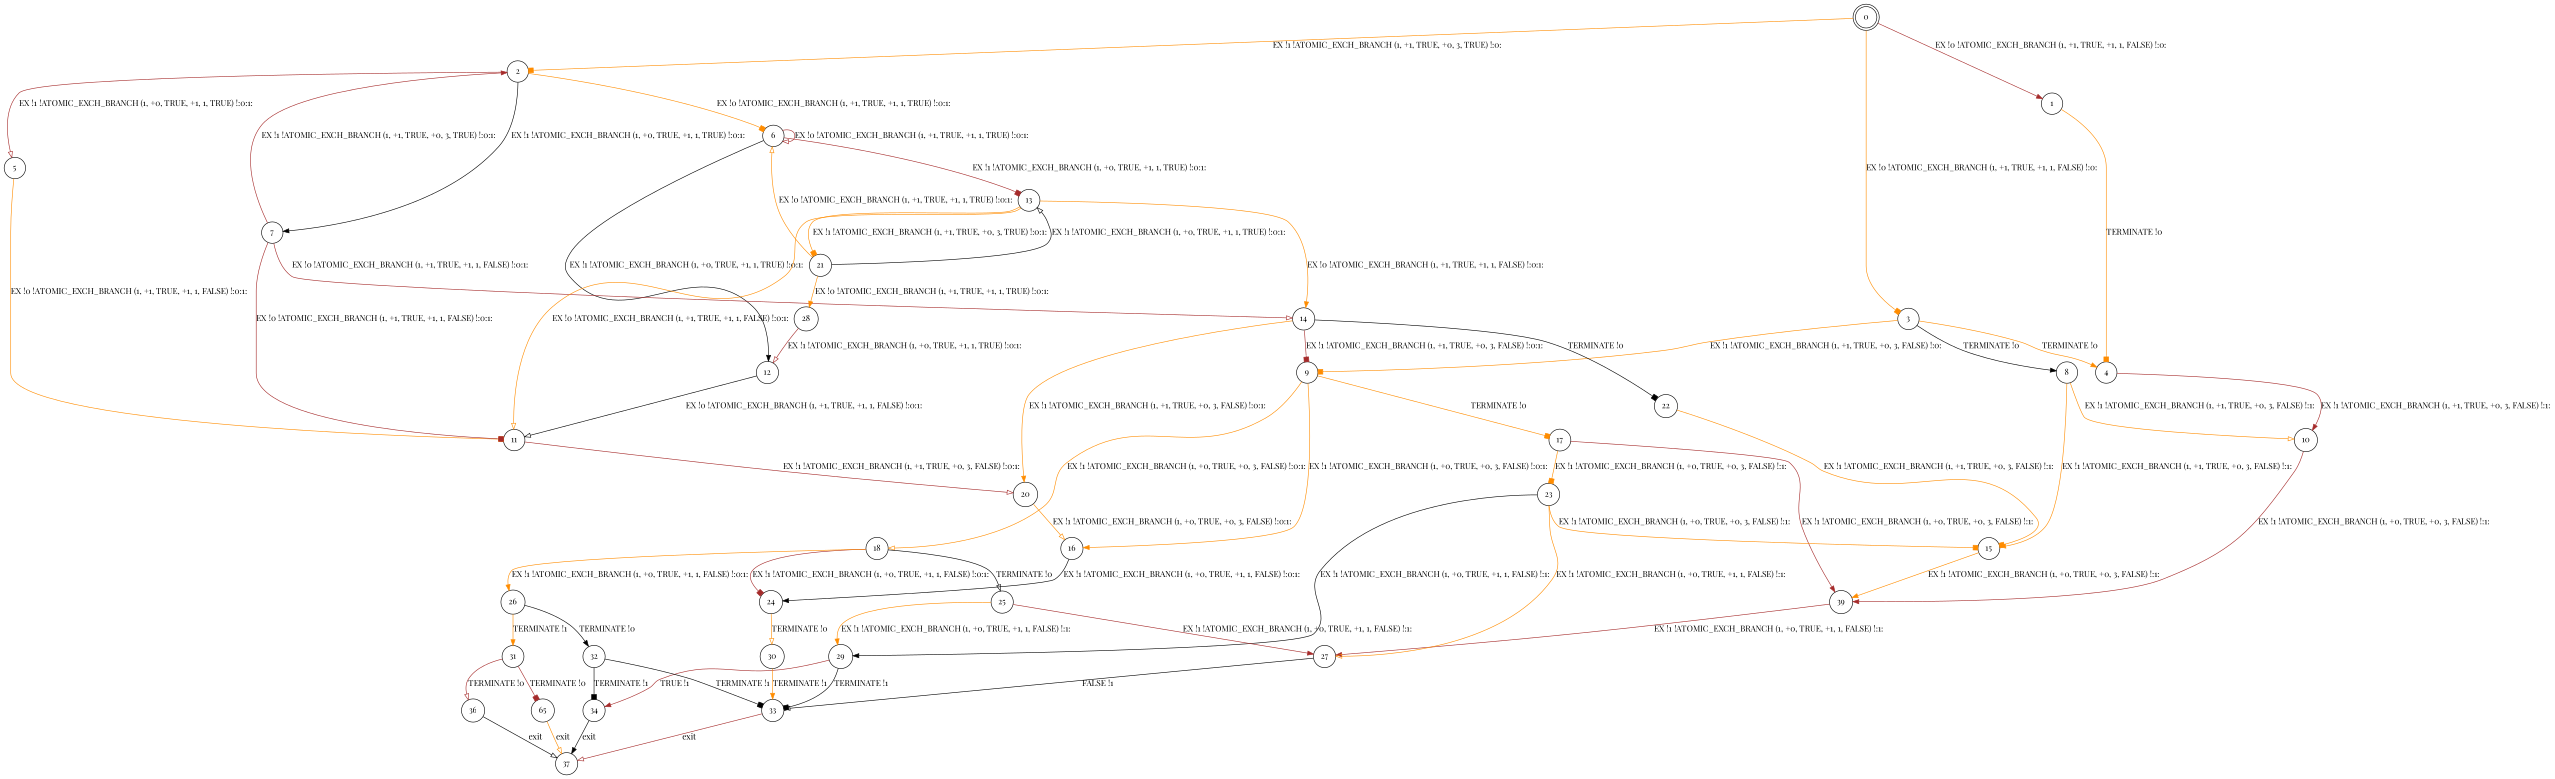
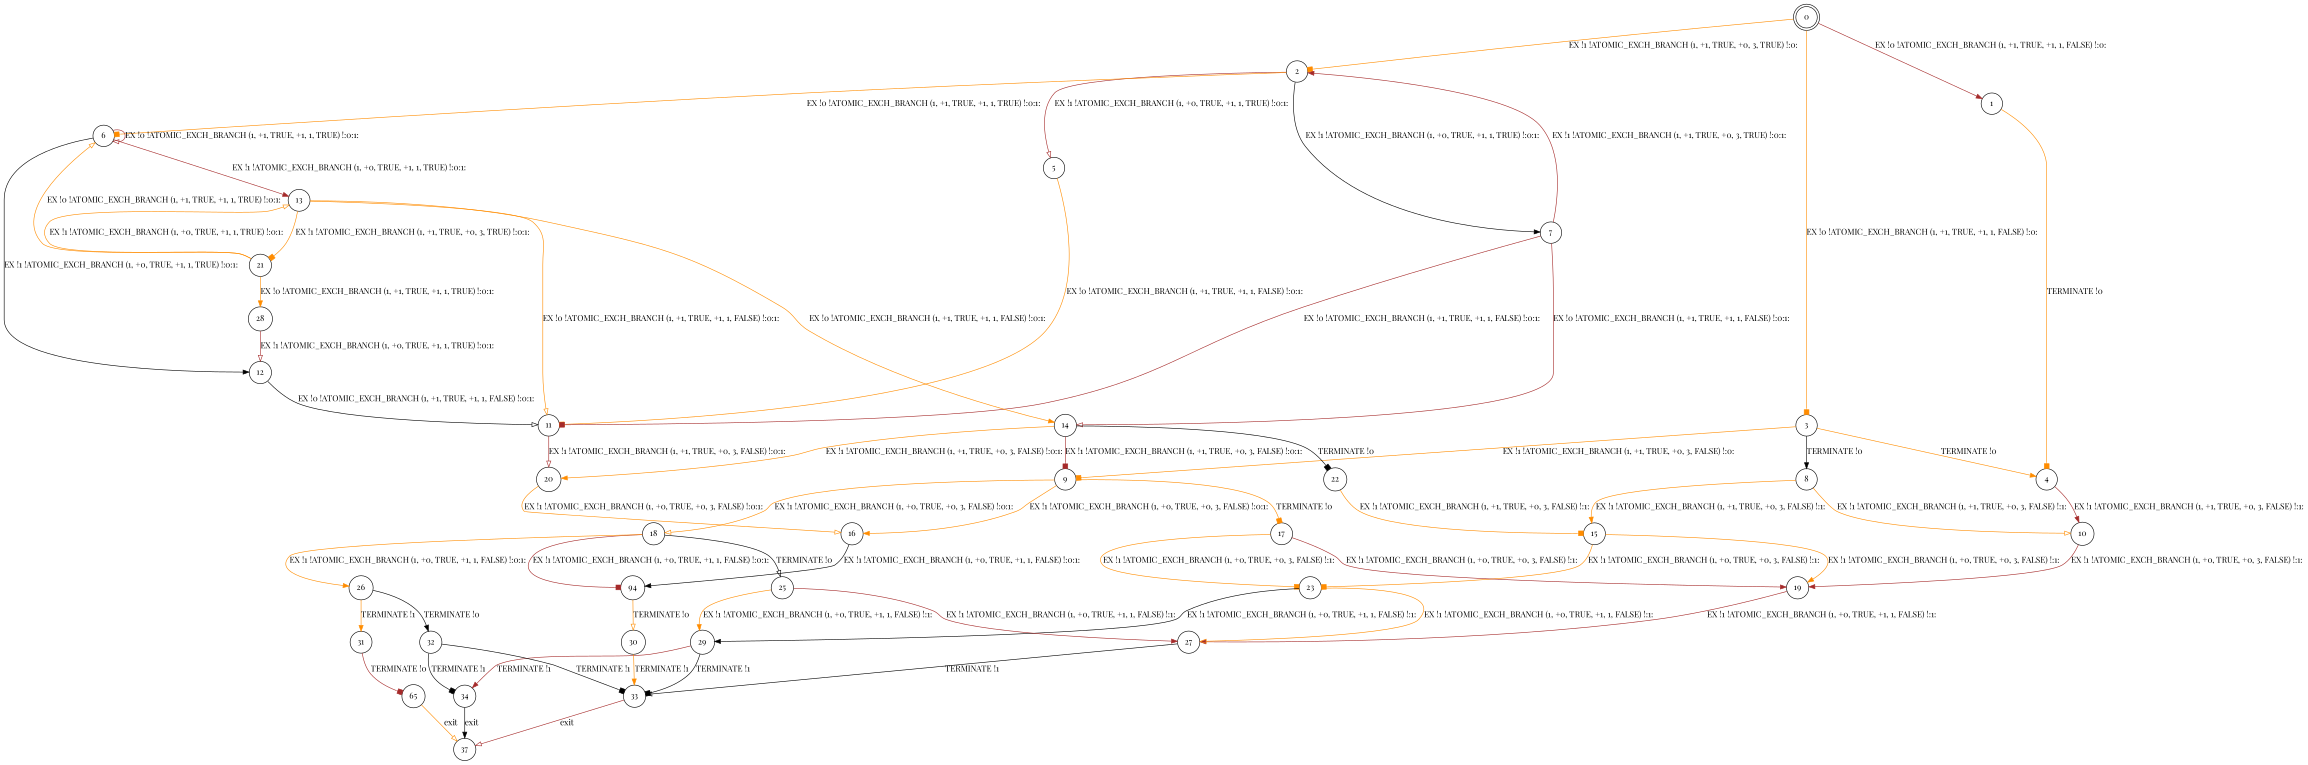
(901, 158) -> (199, 167)
(958, 259) -> (53, 220)
(1753, 542) -> (1460, 581)
(771, 602) -> (633, 588)
(1841, 602) -> (1798, 588)
(675, 684) -> (524, 669)
(1098, 684) -> (972, 669)
(473, 711) -> none
